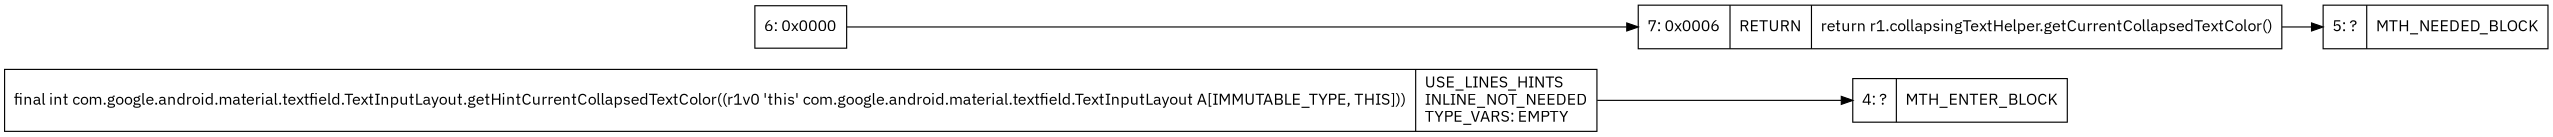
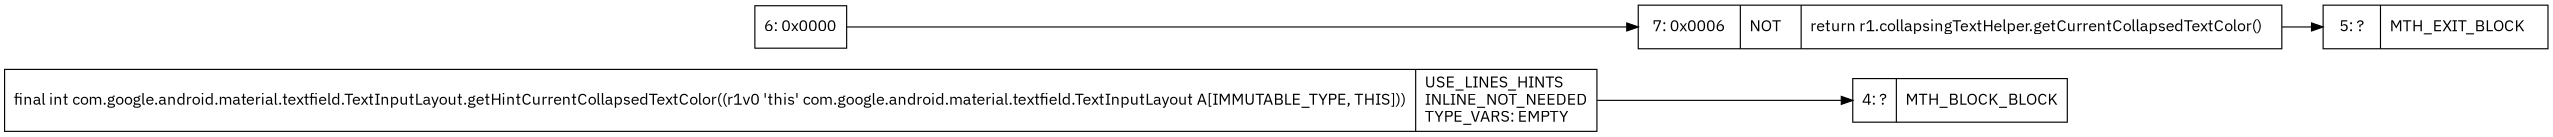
(1771, 26) -> (1766, 26)
(2457, 26) -> (2457, 26)
(1982, 100) -> (1982, 100)
